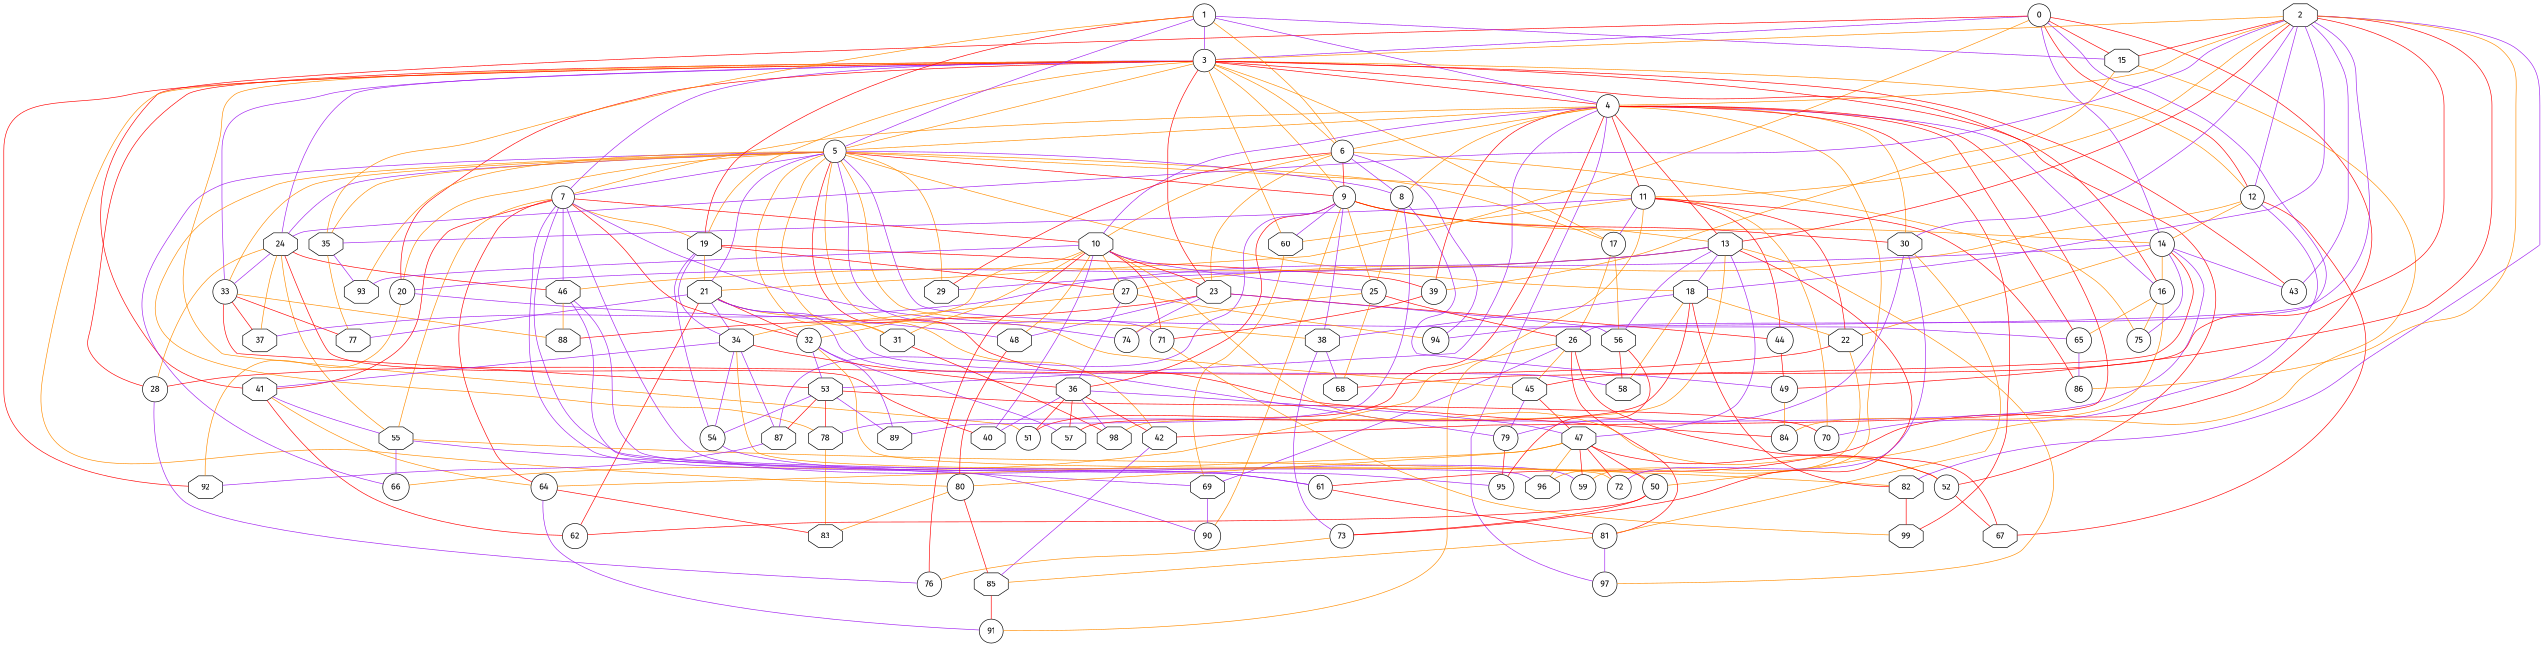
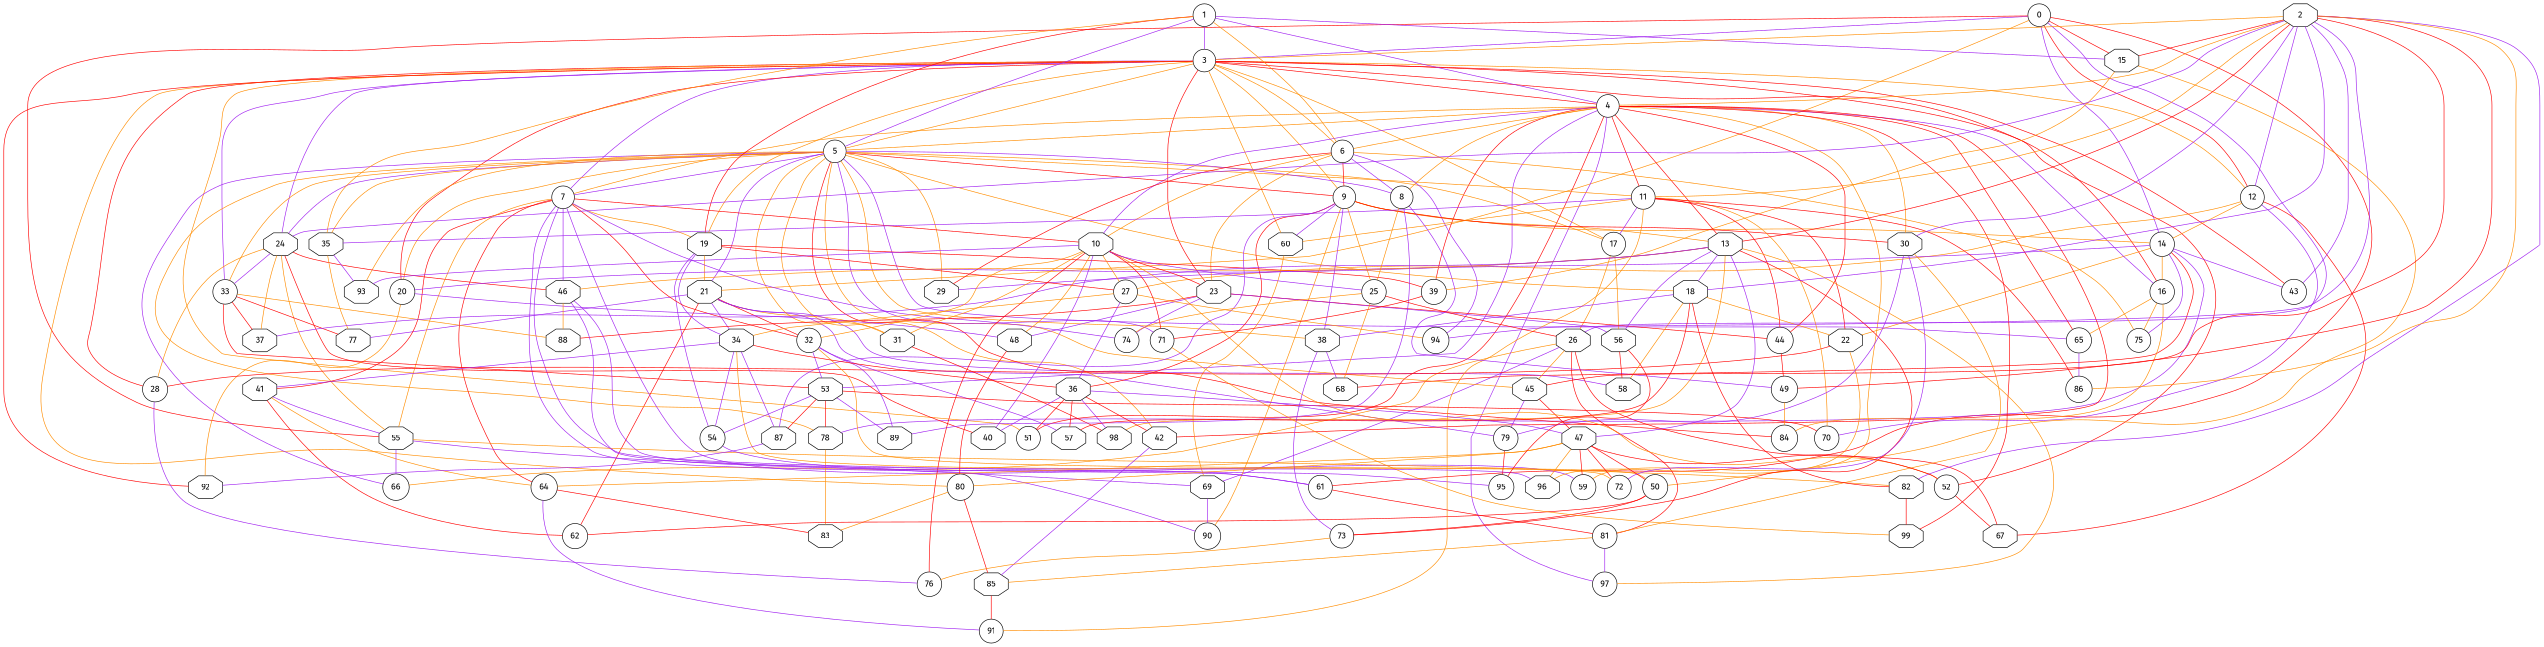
(957, 47) -> (724, 37)
none -> (1814, 162)
